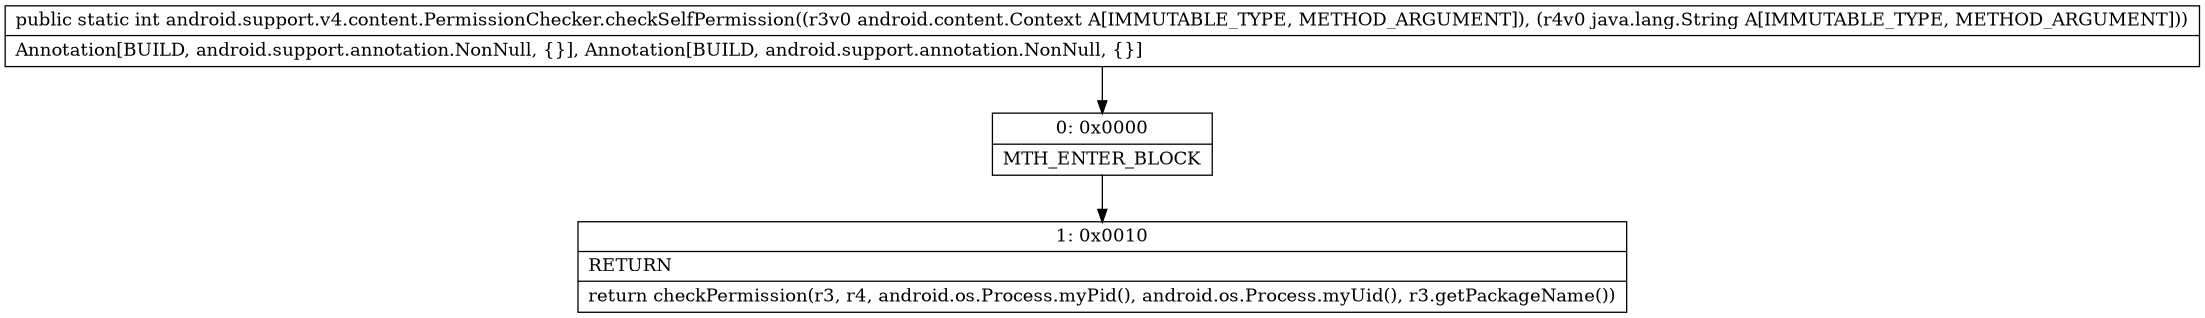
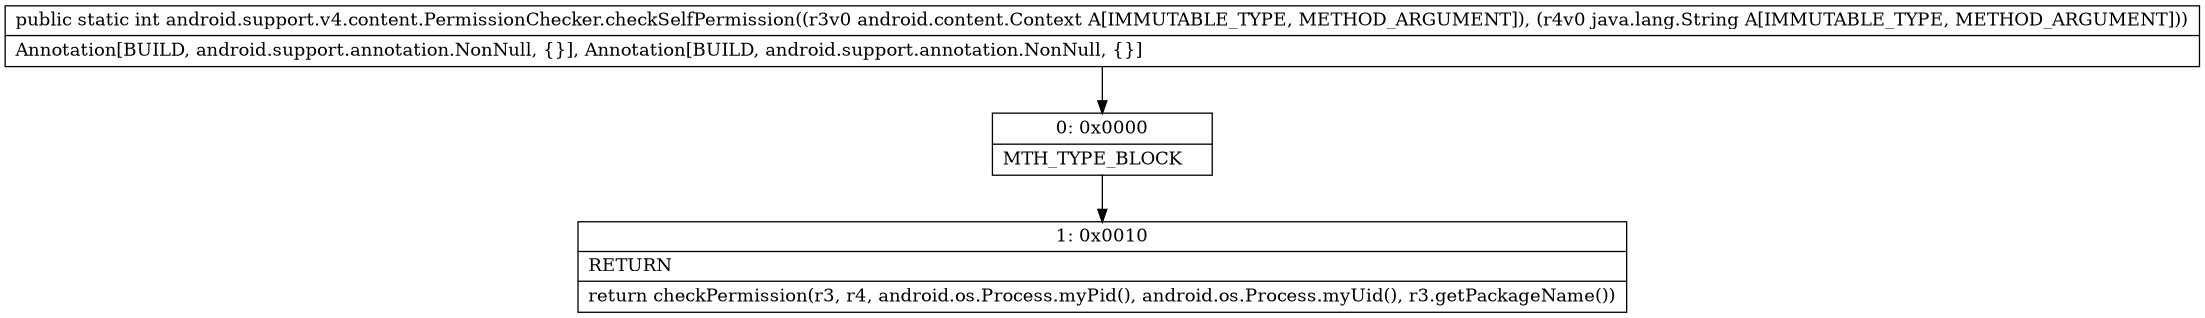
(1102, 159) -> (1093, 159)
